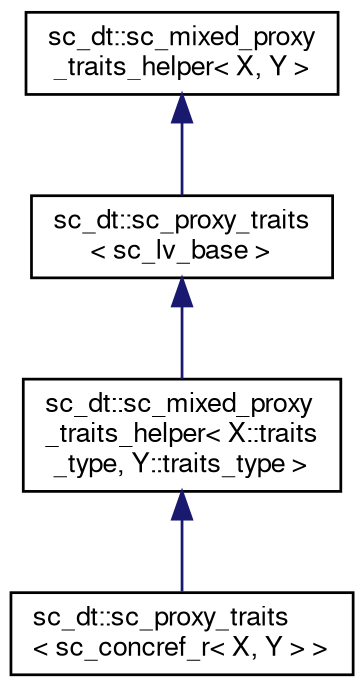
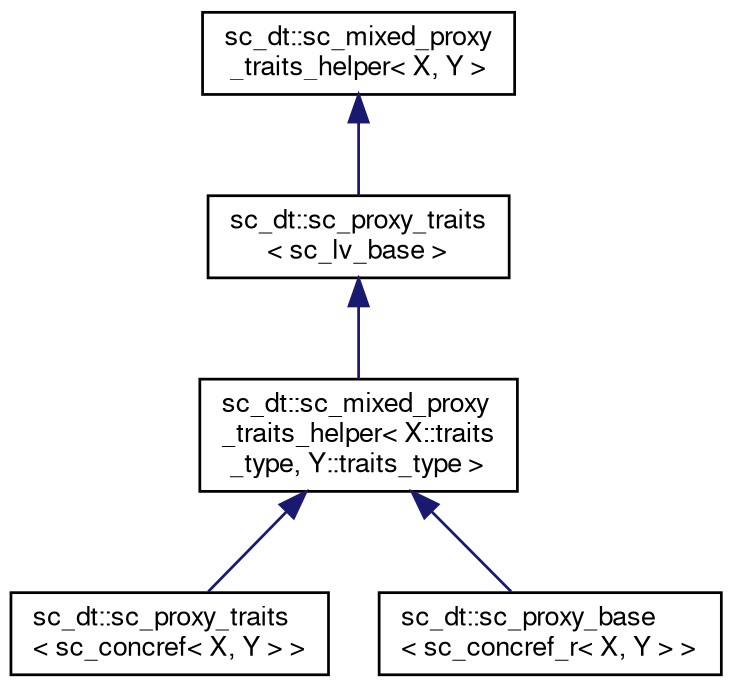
none -> (170, 634)
(182, 634) -> (550, 634)
